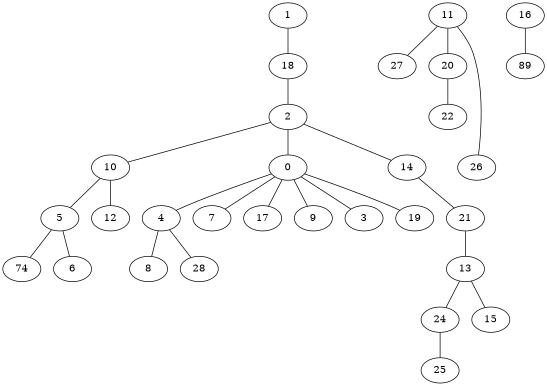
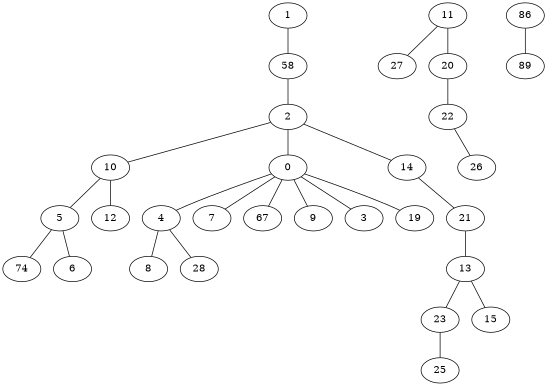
(525, 15) -> (525, 15)
(288, 66) -> (288, 66)
(480, 88) -> (462, 142)
(263, 218) -> (263, 218)
(440, 320) -> (440, 320)
